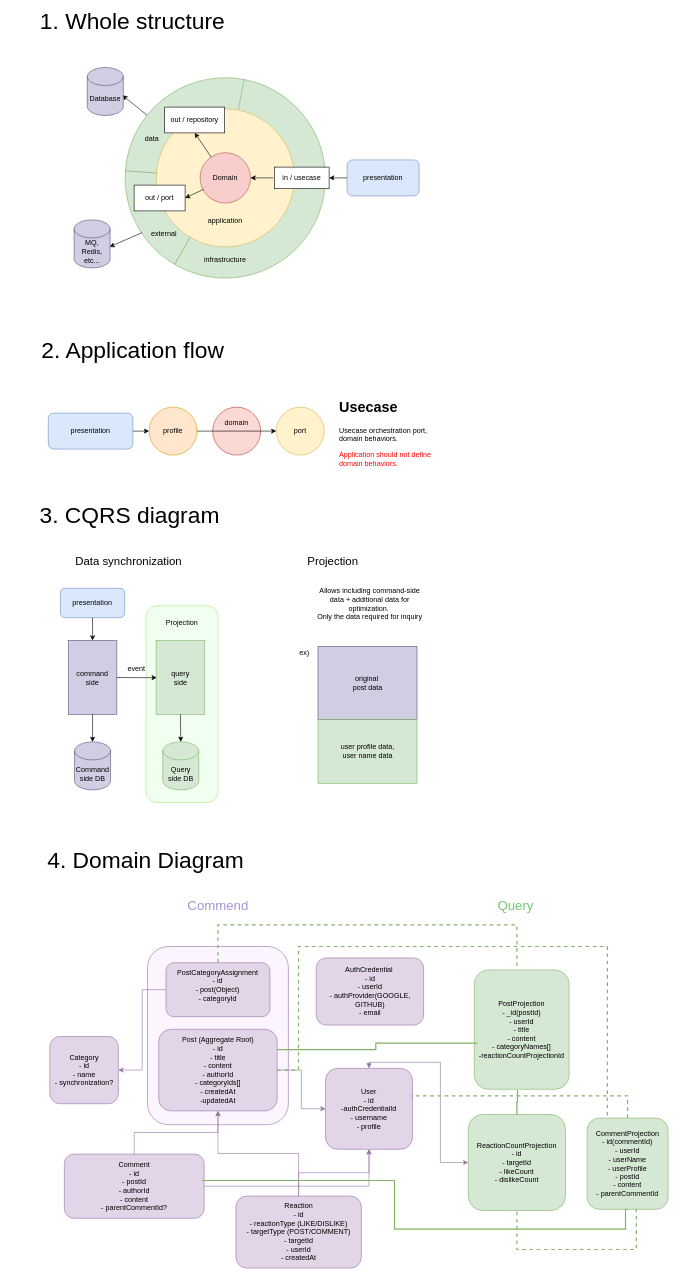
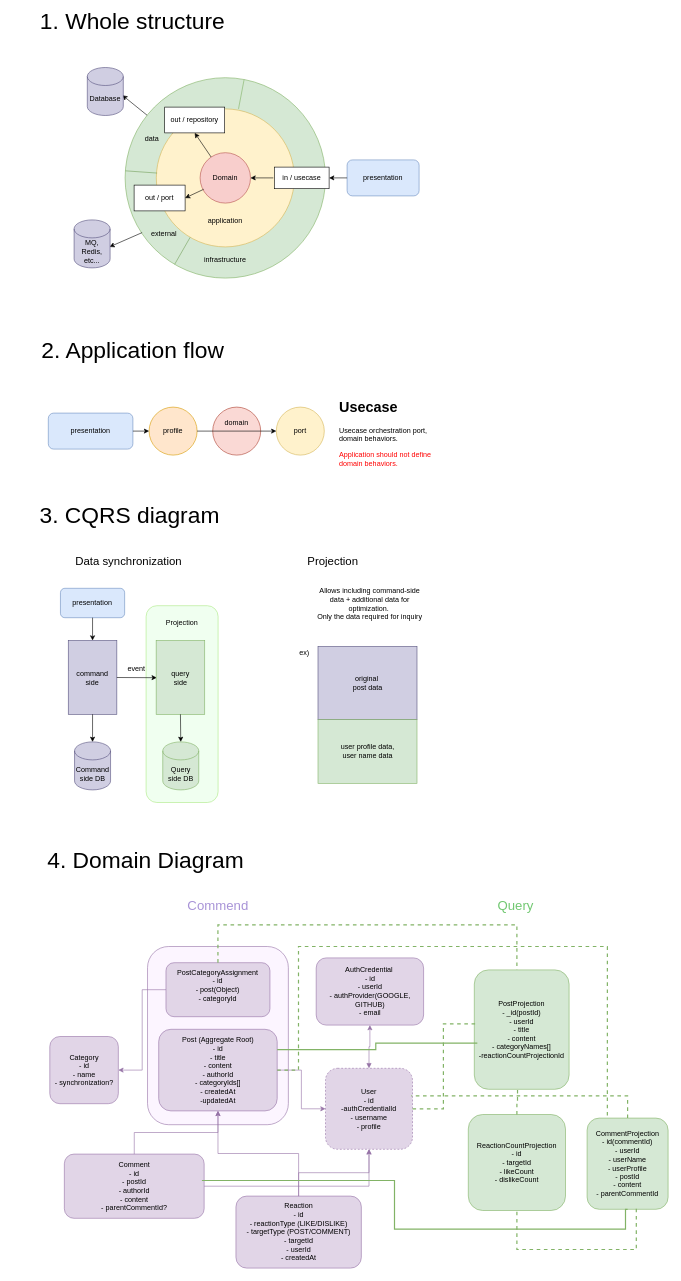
none -> (443, 1066)
(517, 1102) -> (517, 1102)
(369, 1109) -> (369, 1109)
(440, 1122) -> (370, 1046)
